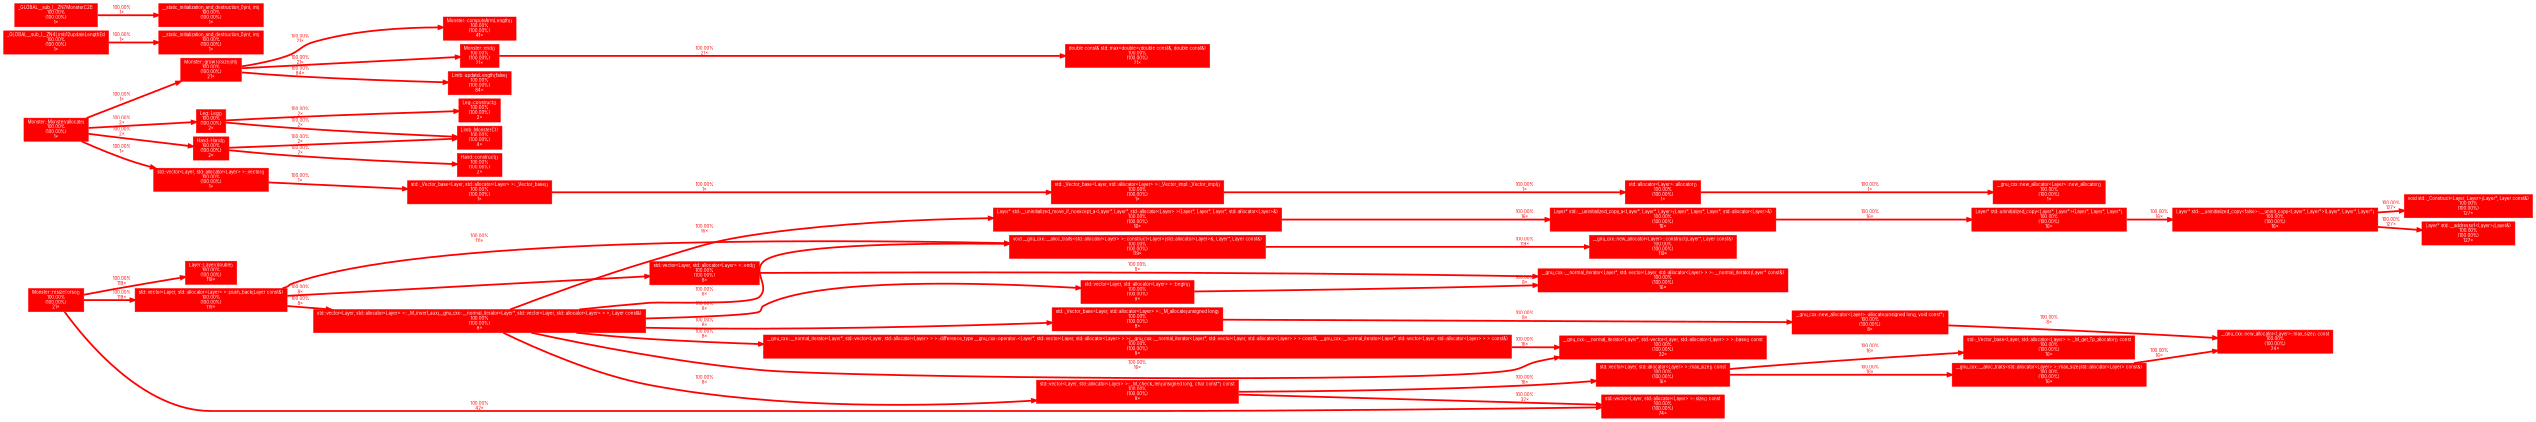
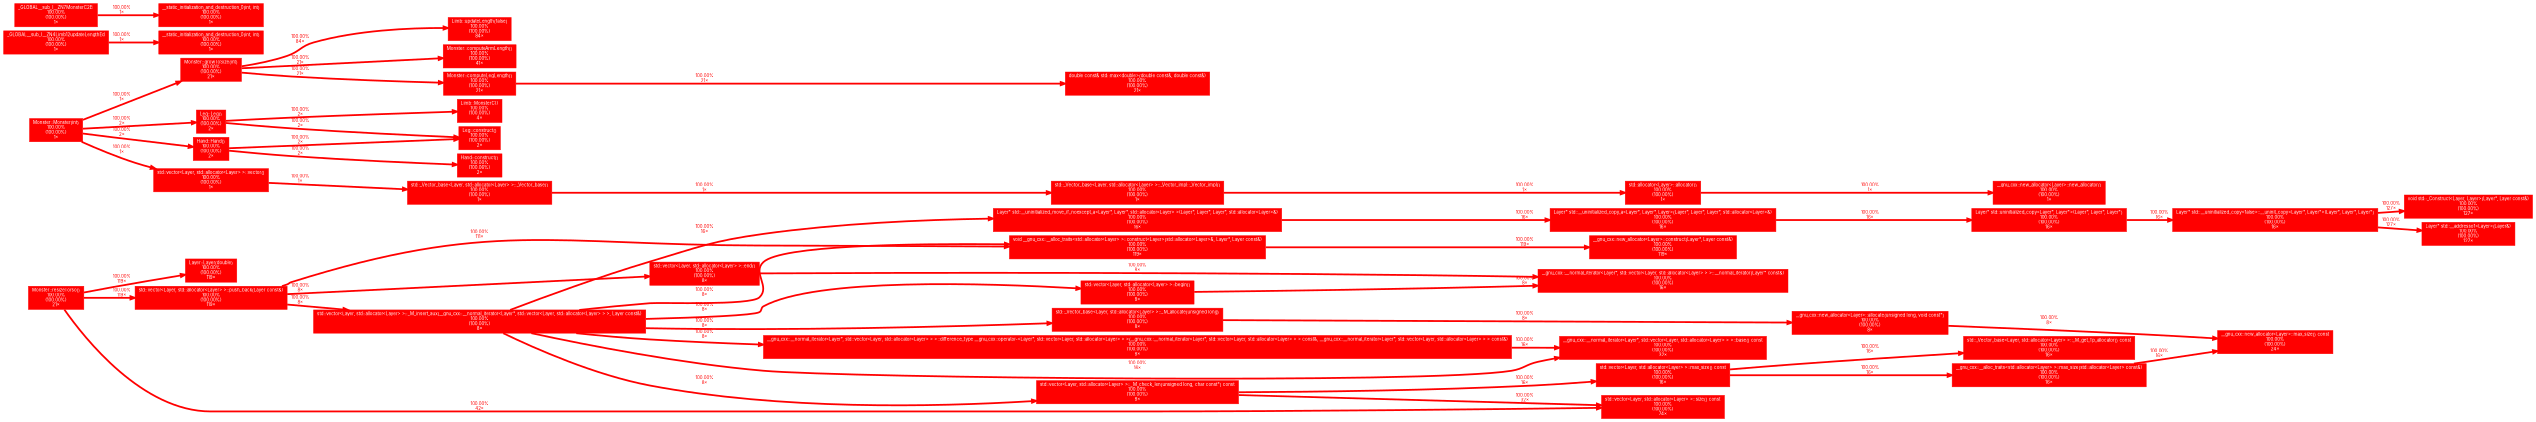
(480, 56) -> (480, 84)
(56, 130) -> (56, 130)
(341, 143) -> (342, 144)
